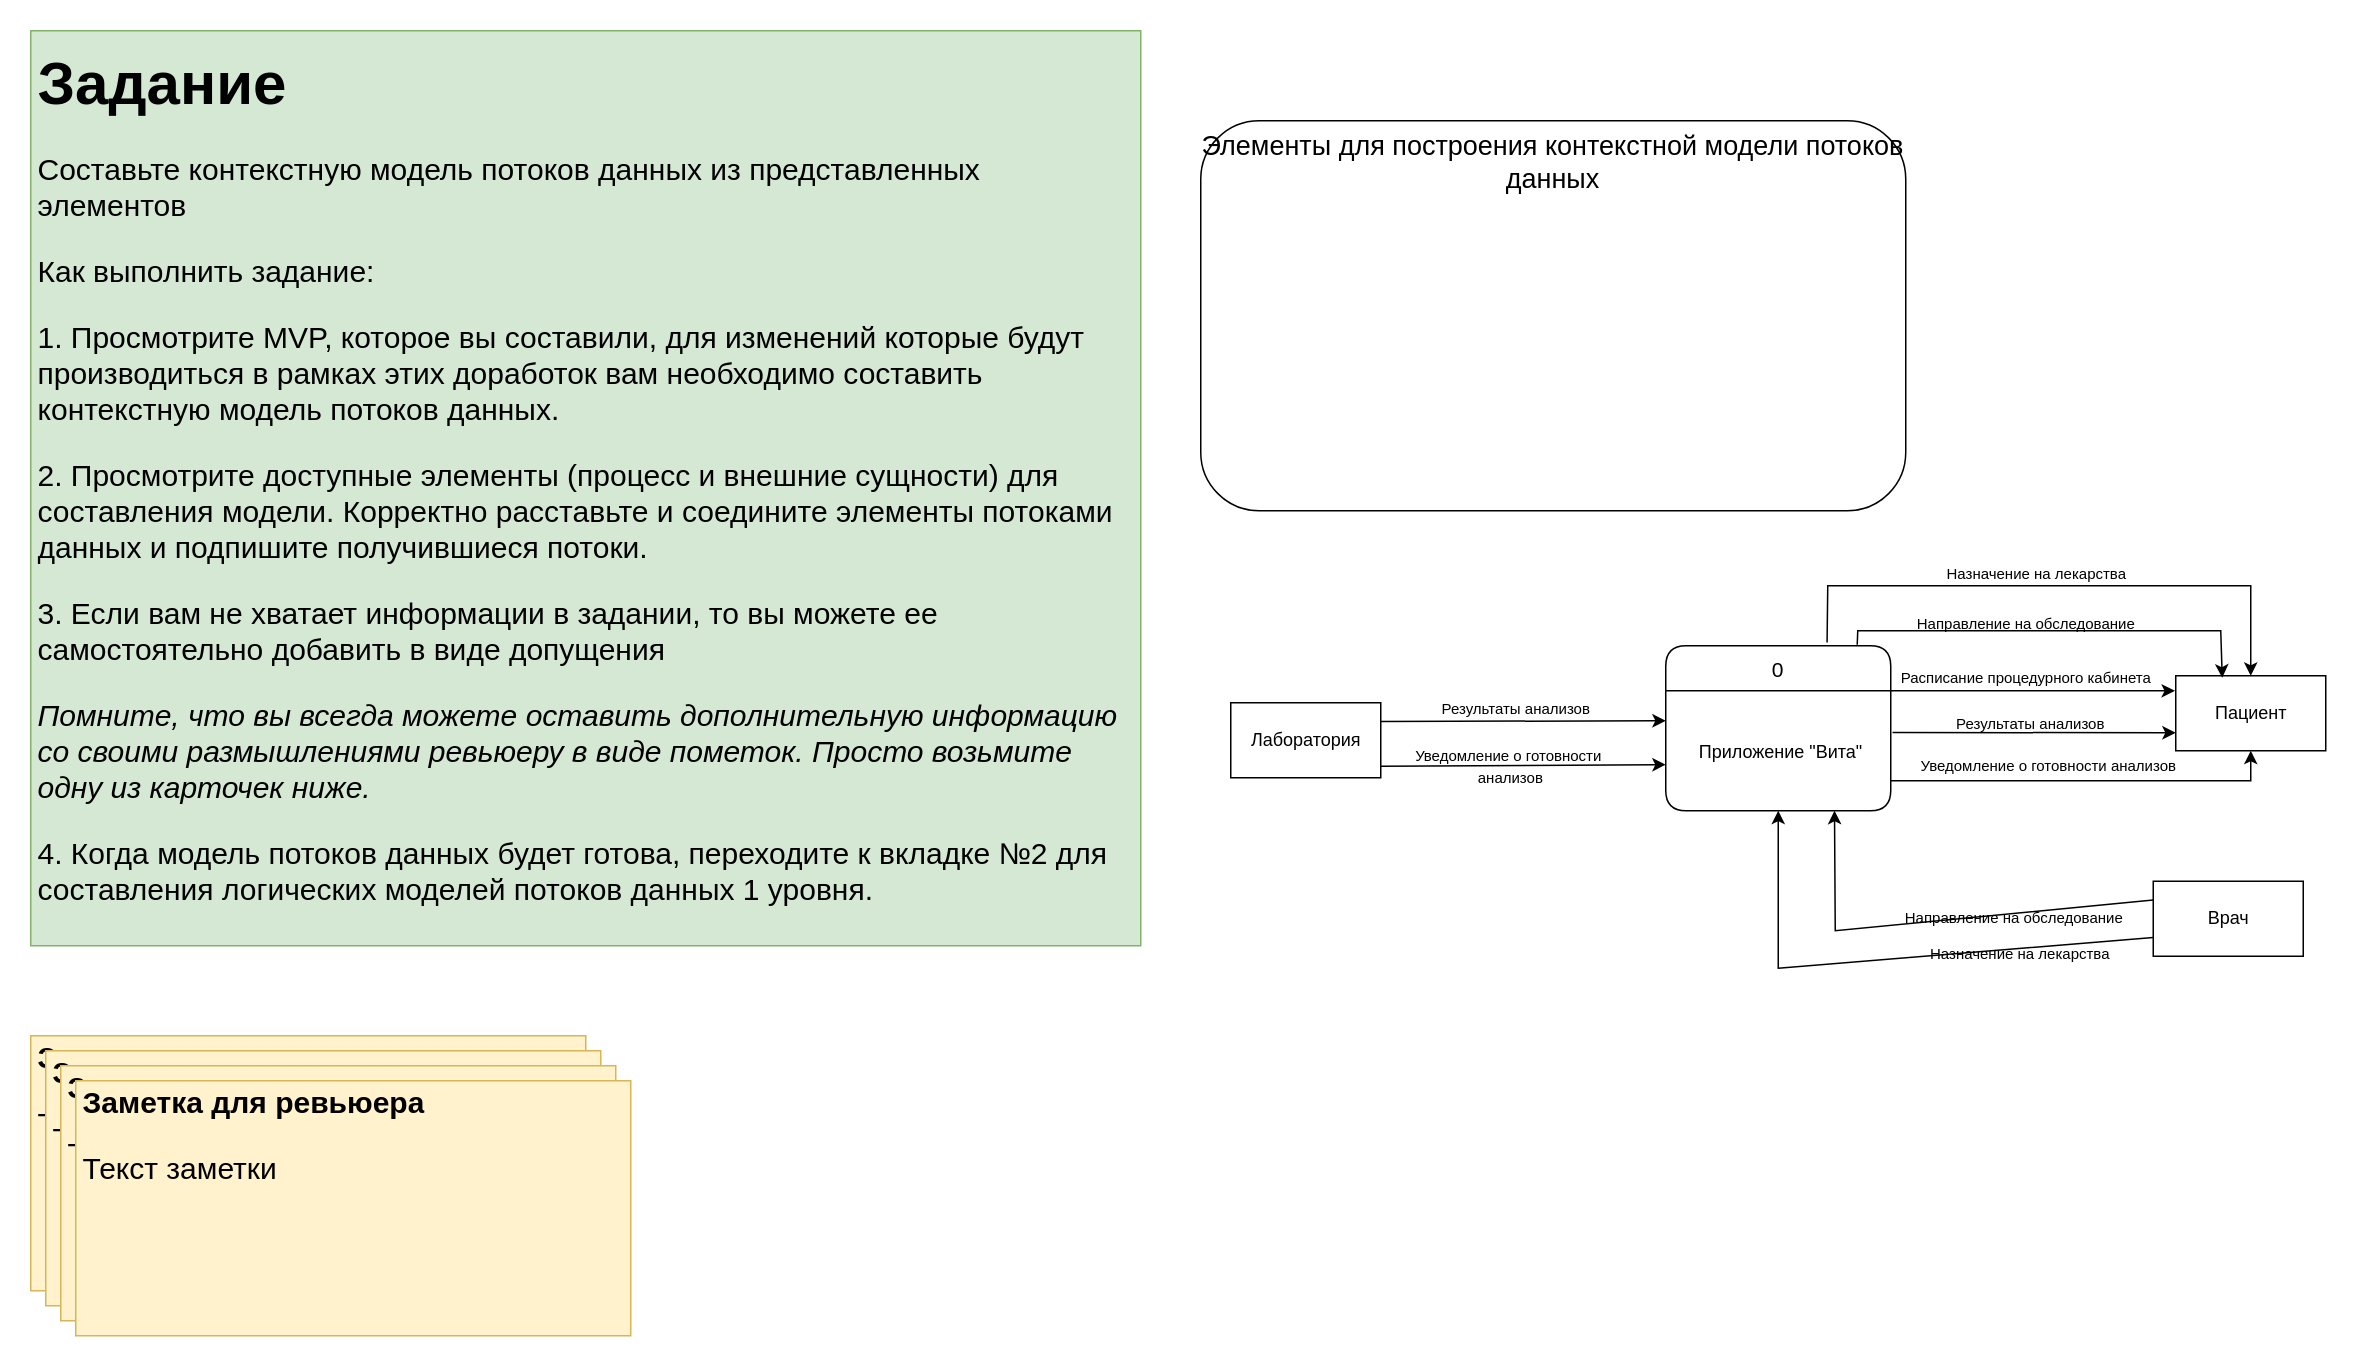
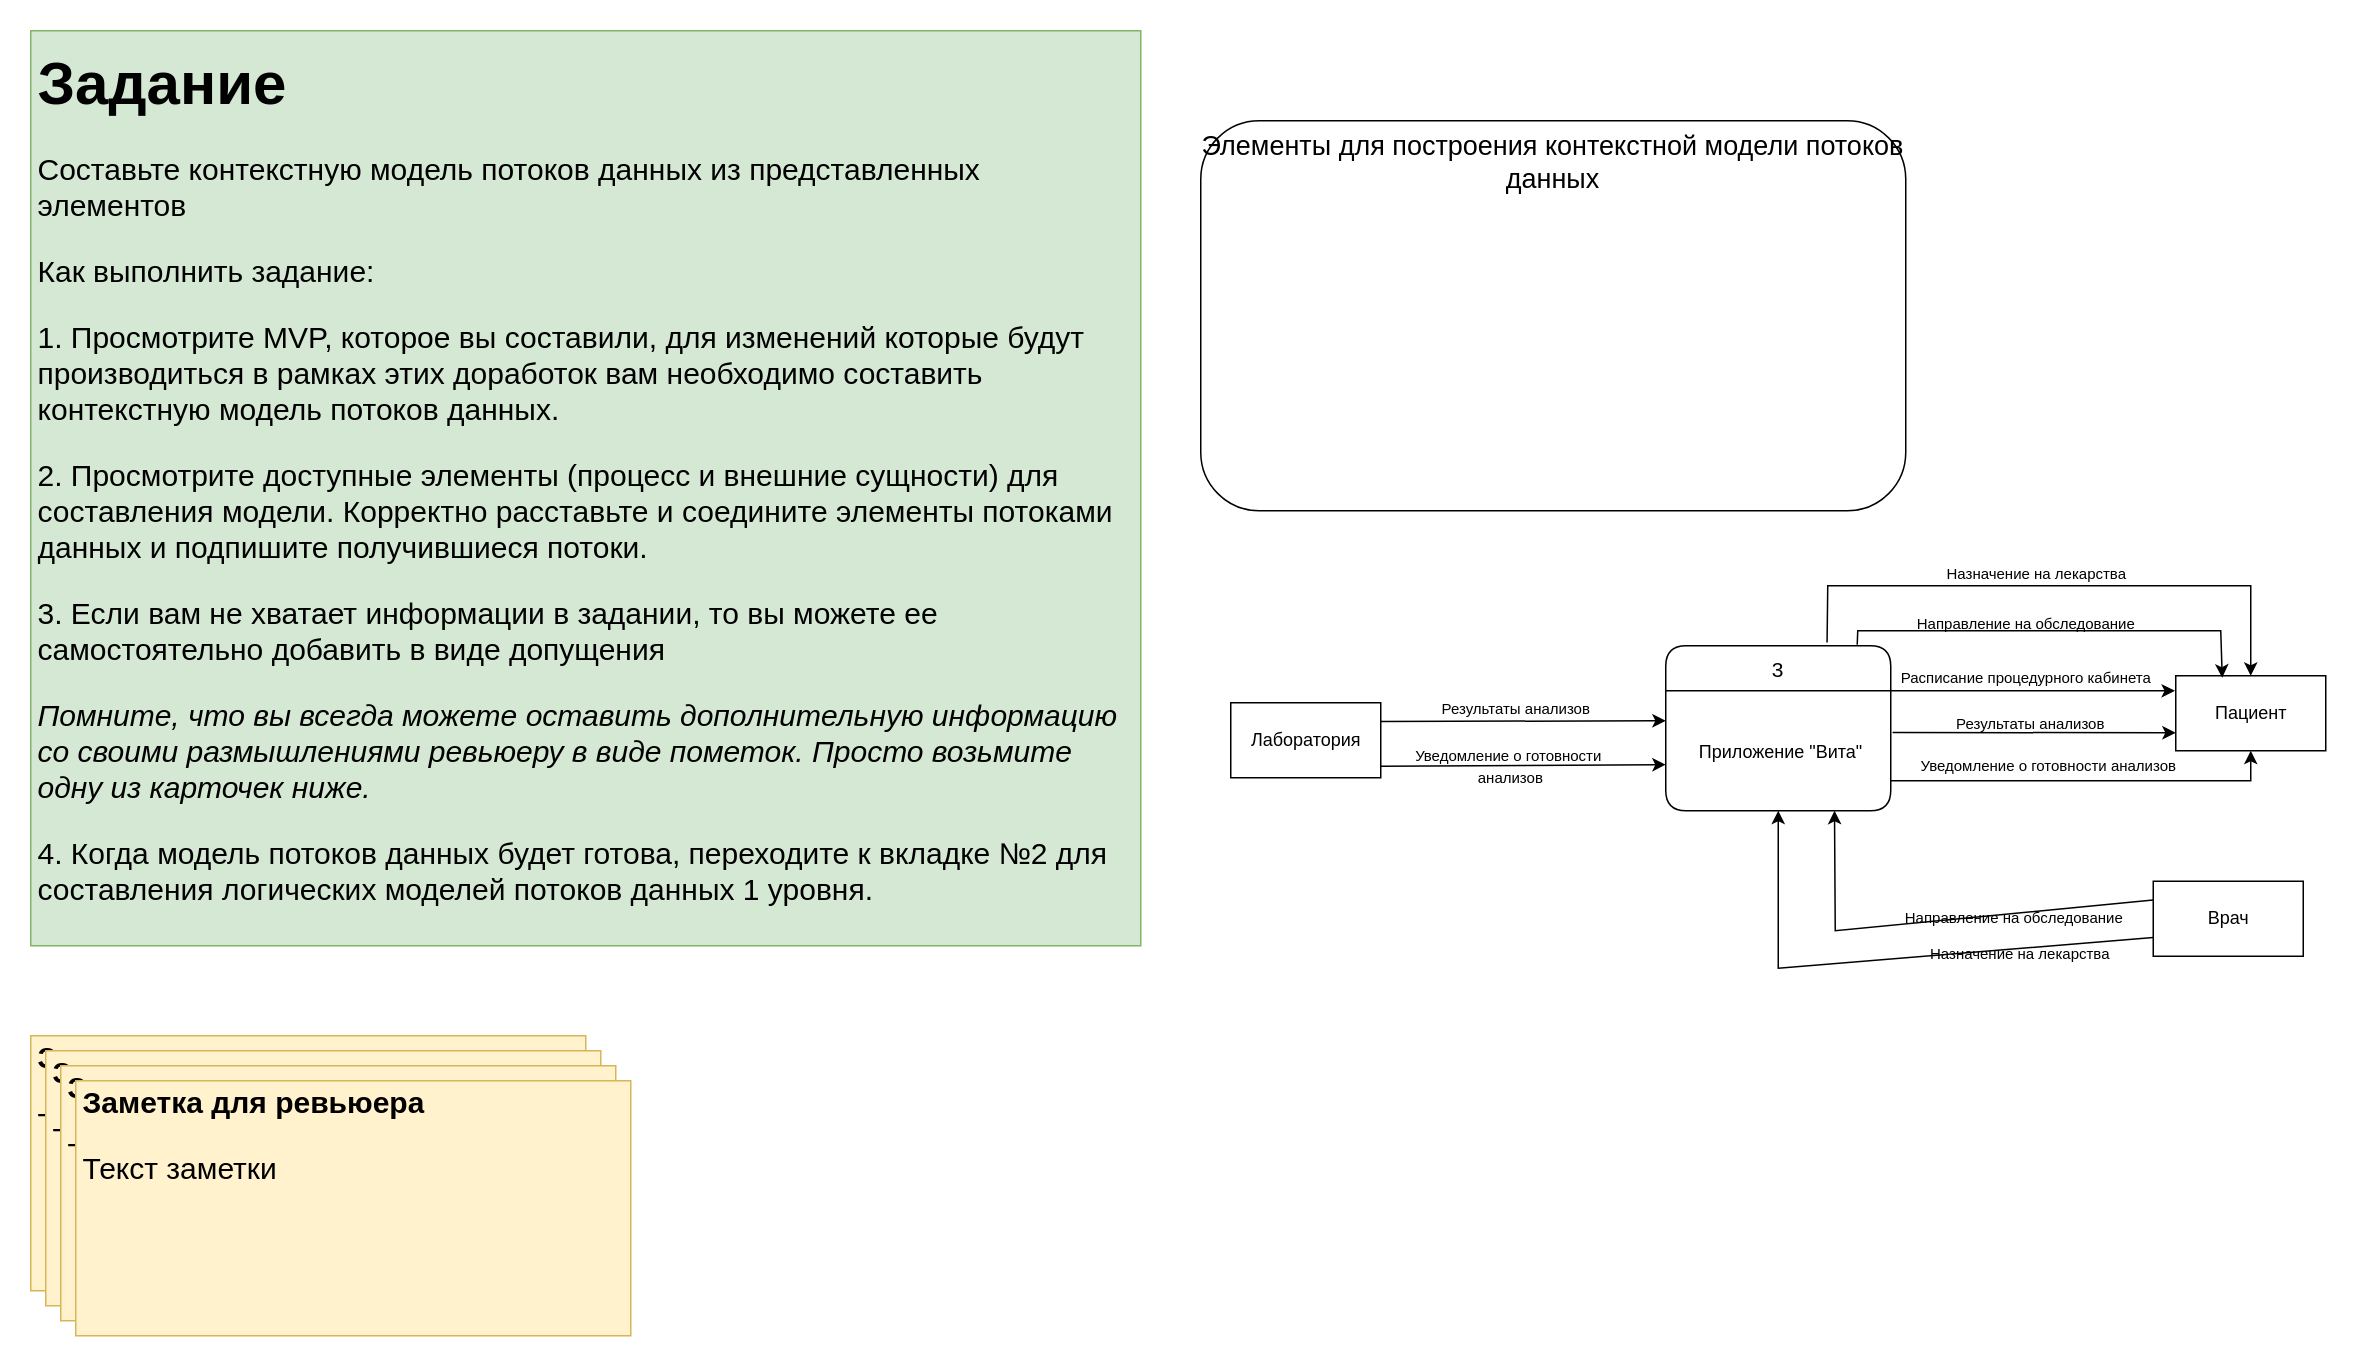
(1778, 670) -> (1778, 670)
